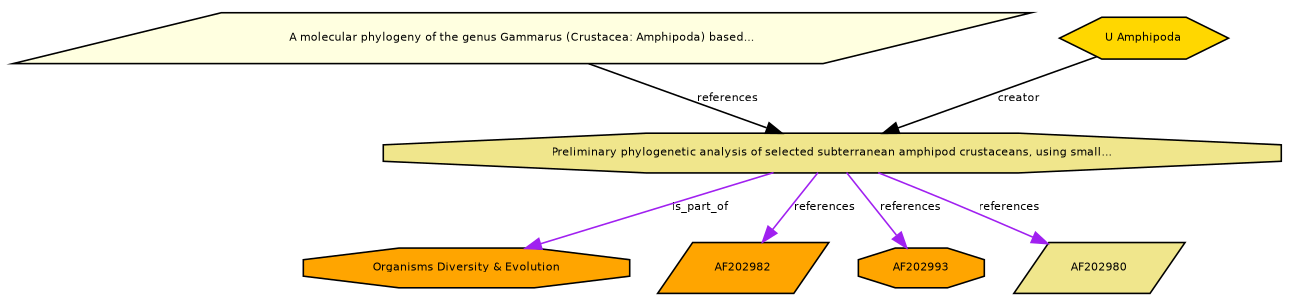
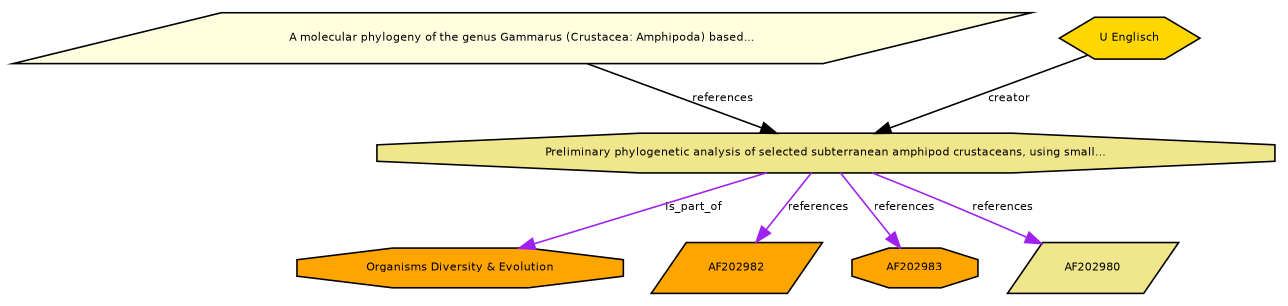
(1144, 38) -> (1130, 38)
(921, 268) -> (915, 268)
